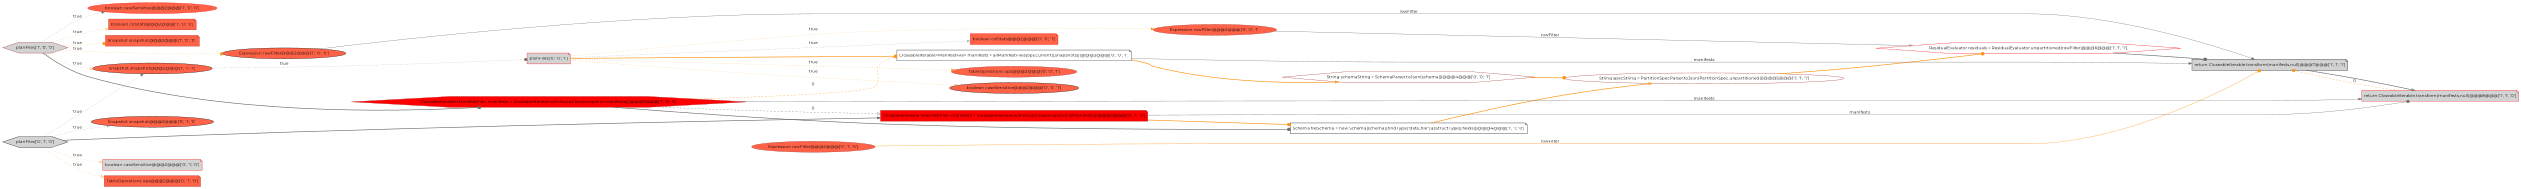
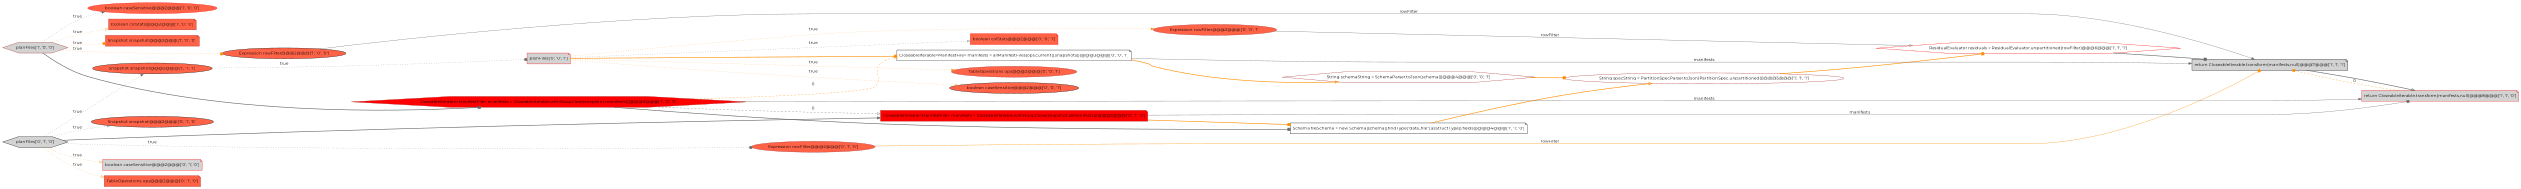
(66, 64) -> none
none -> (406, 148)
